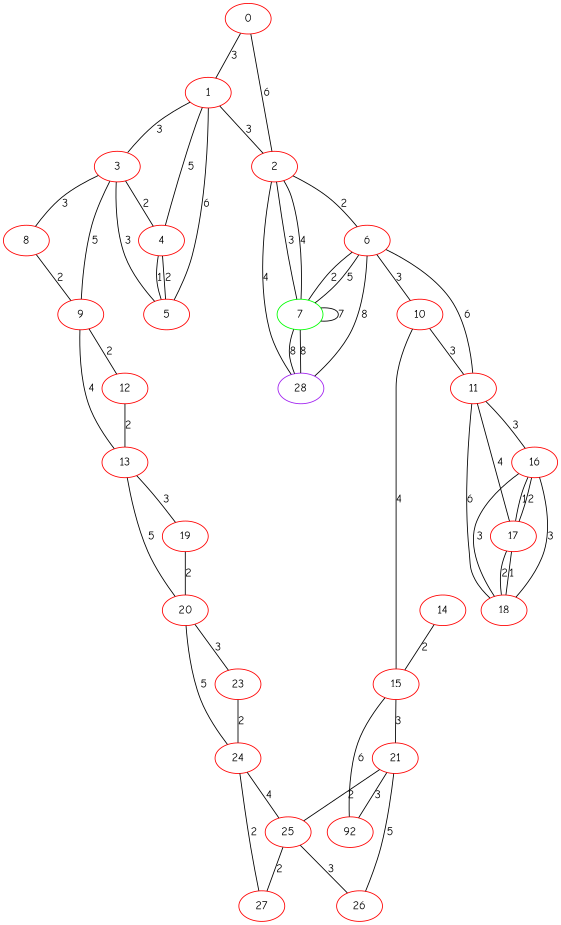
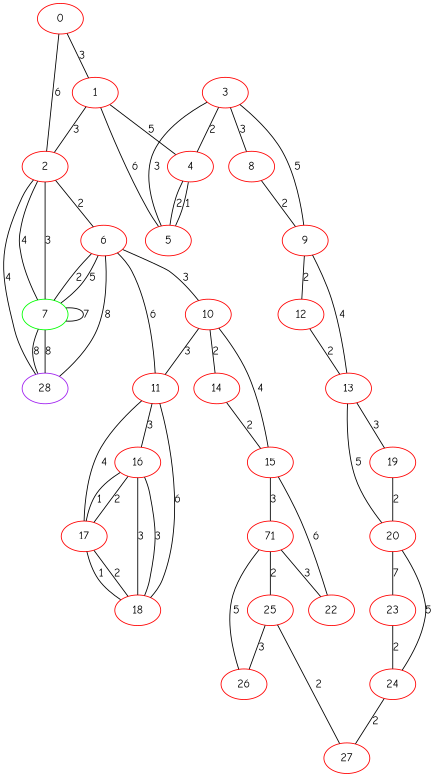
(156, 124) -> none
none -> (213, 351)
(218, 647) -> (396, 573)
(395, 758) -> (270, 536)
(263, 795) -> none
(350, 832) -> (332, 610)
